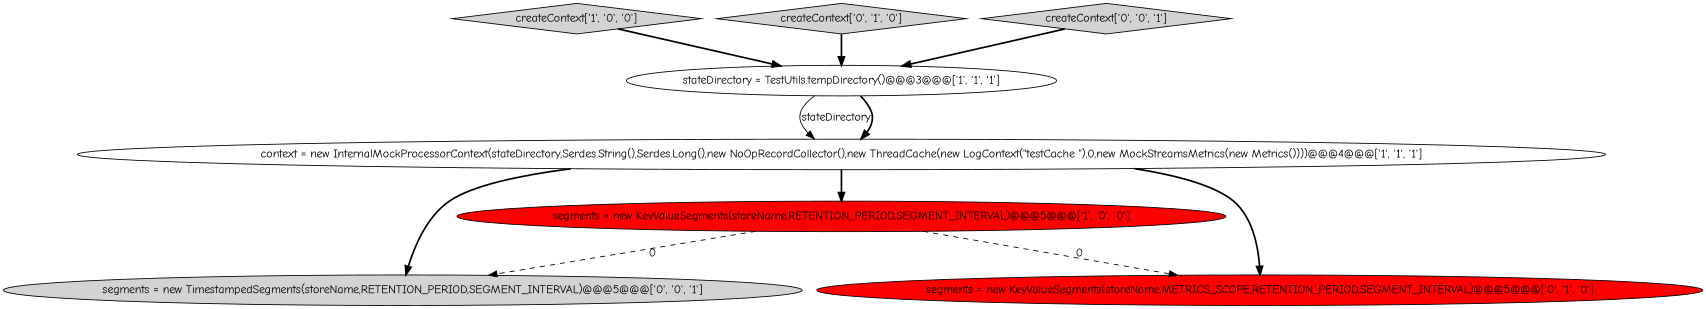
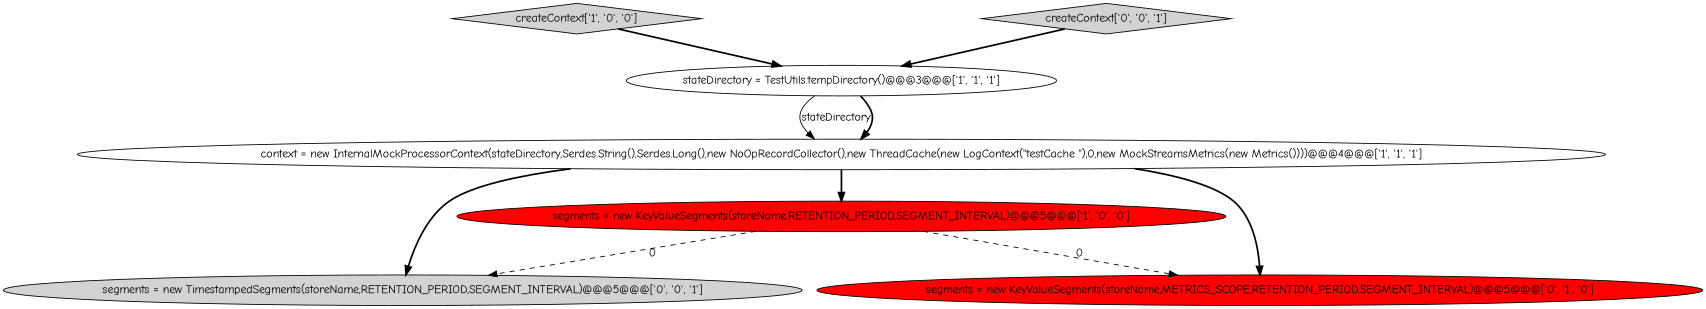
(841, 19) -> none
